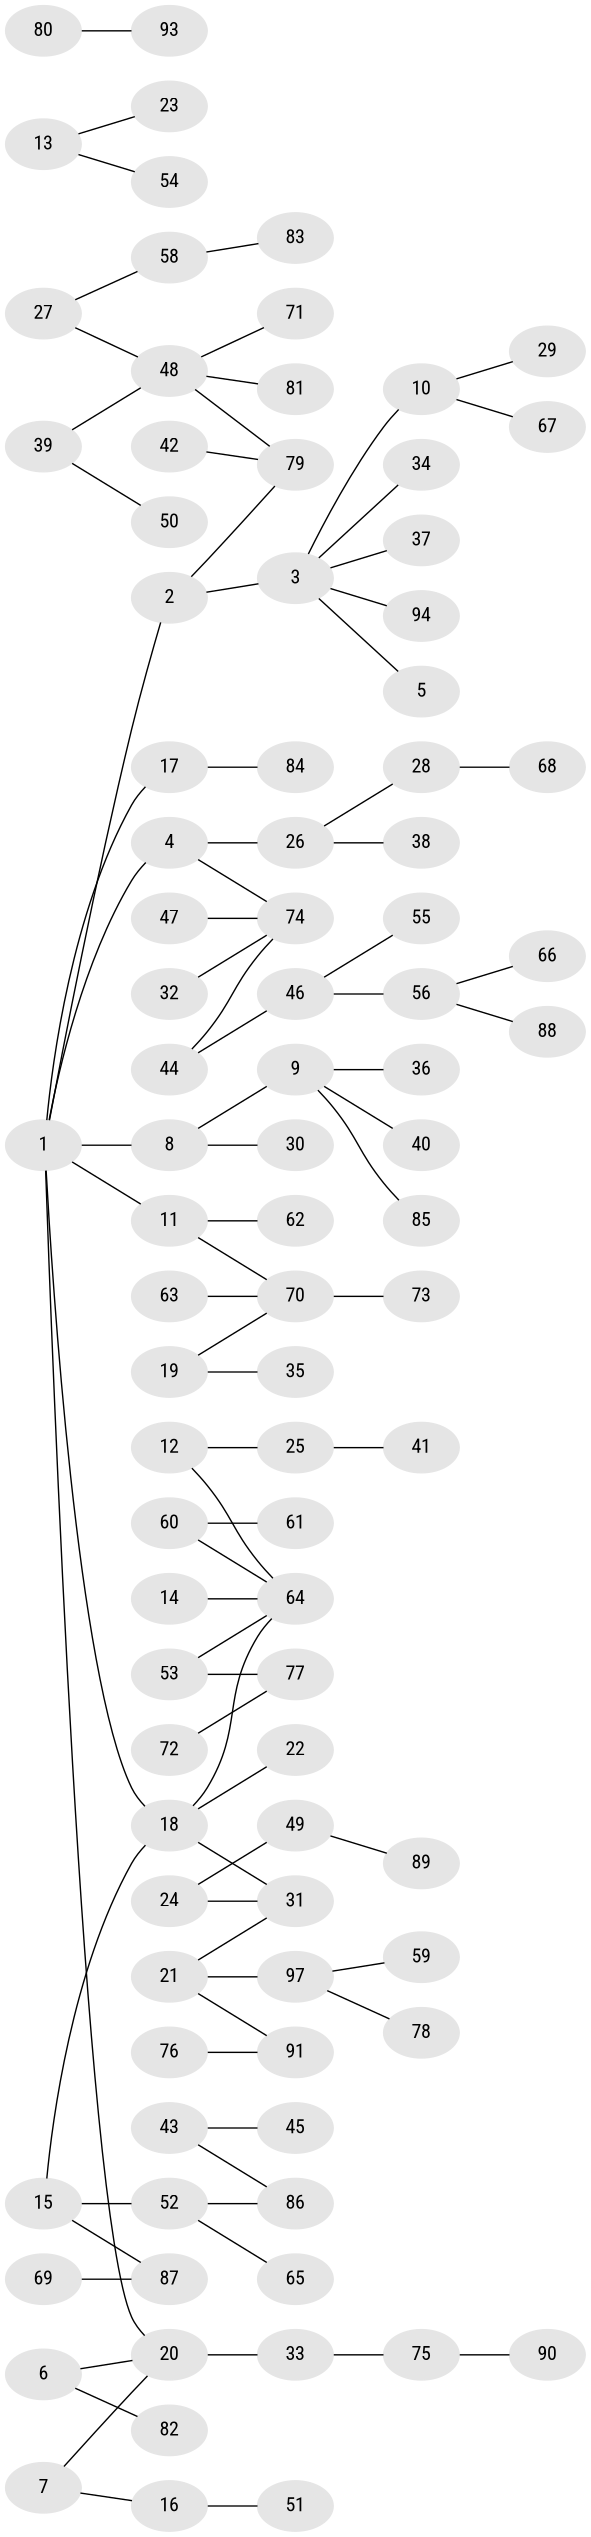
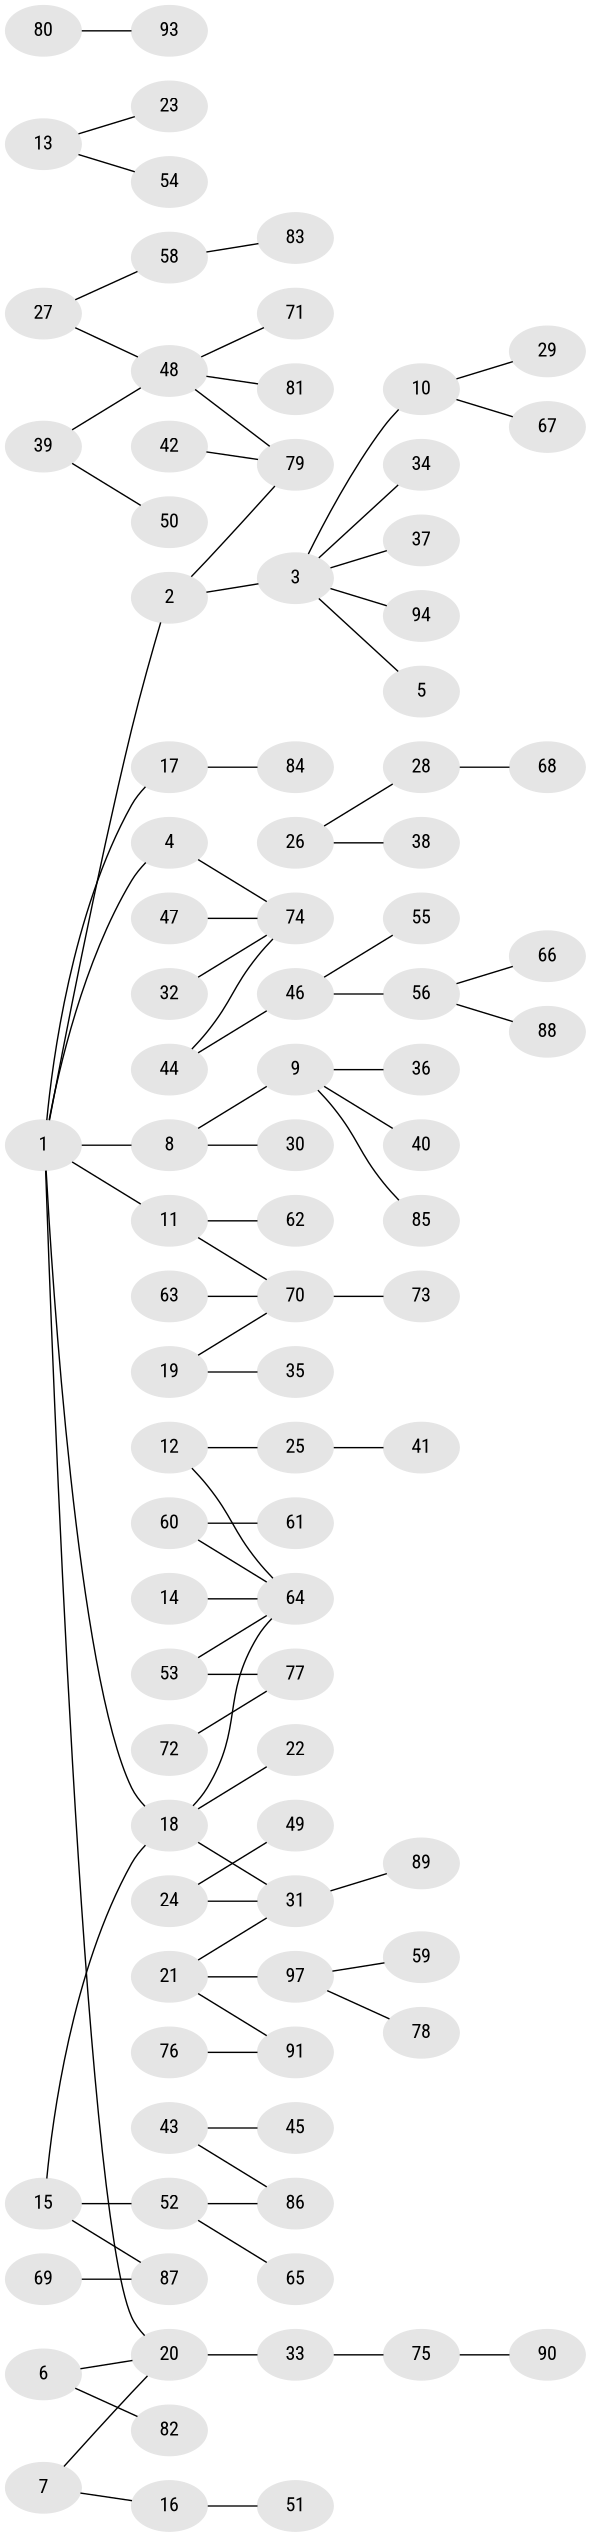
(233, 843) -> none
(359, 1845) -> (359, 1882)
